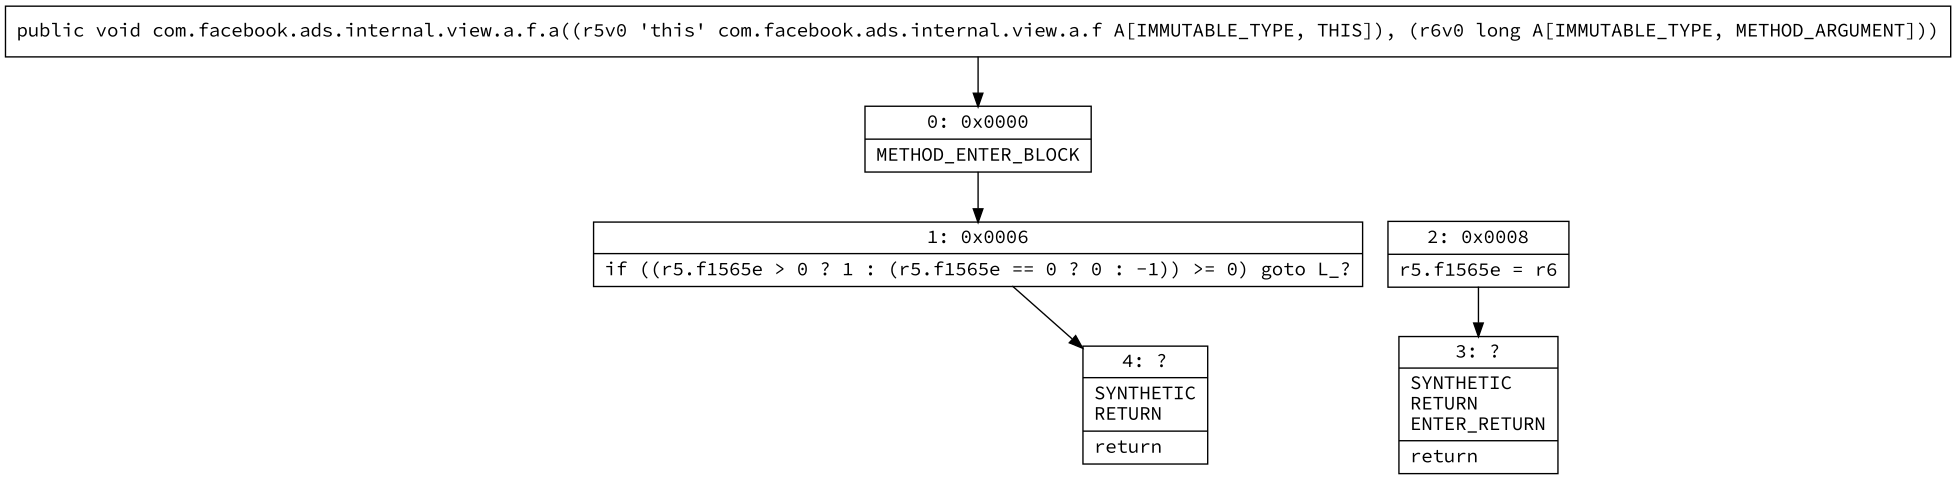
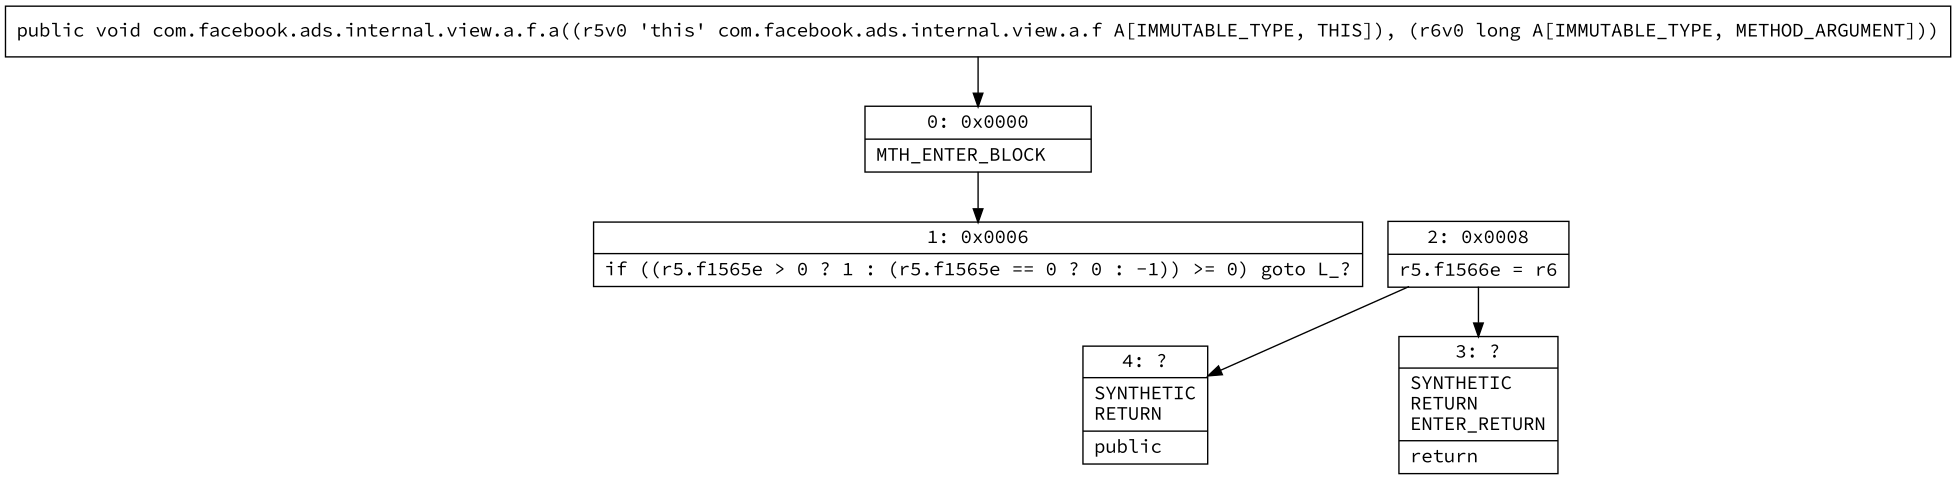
(978, 155) -> (961, 155)
(1478, 270) -> (1478, 270)
(1042, 312) -> (1315, 328)
(1128, 447) -> (1128, 447)
